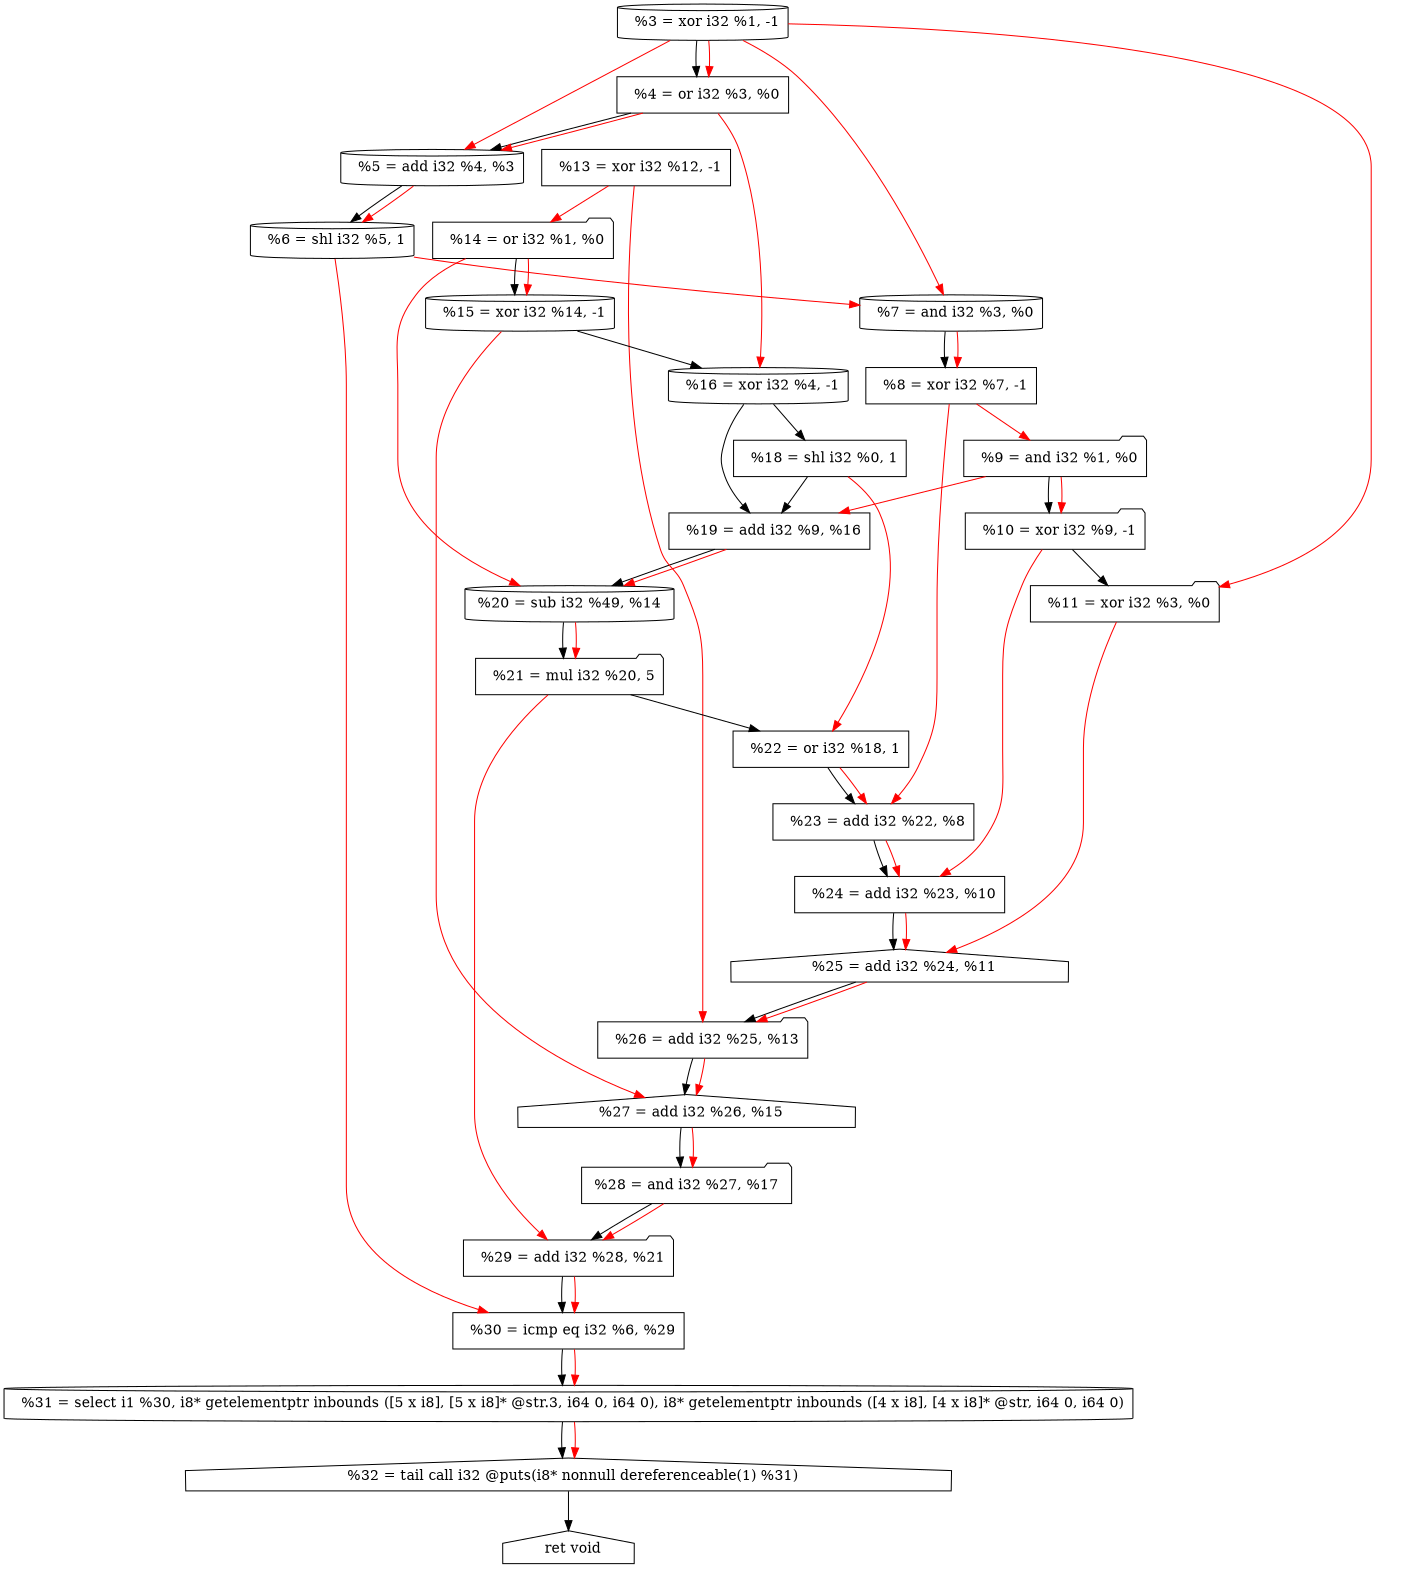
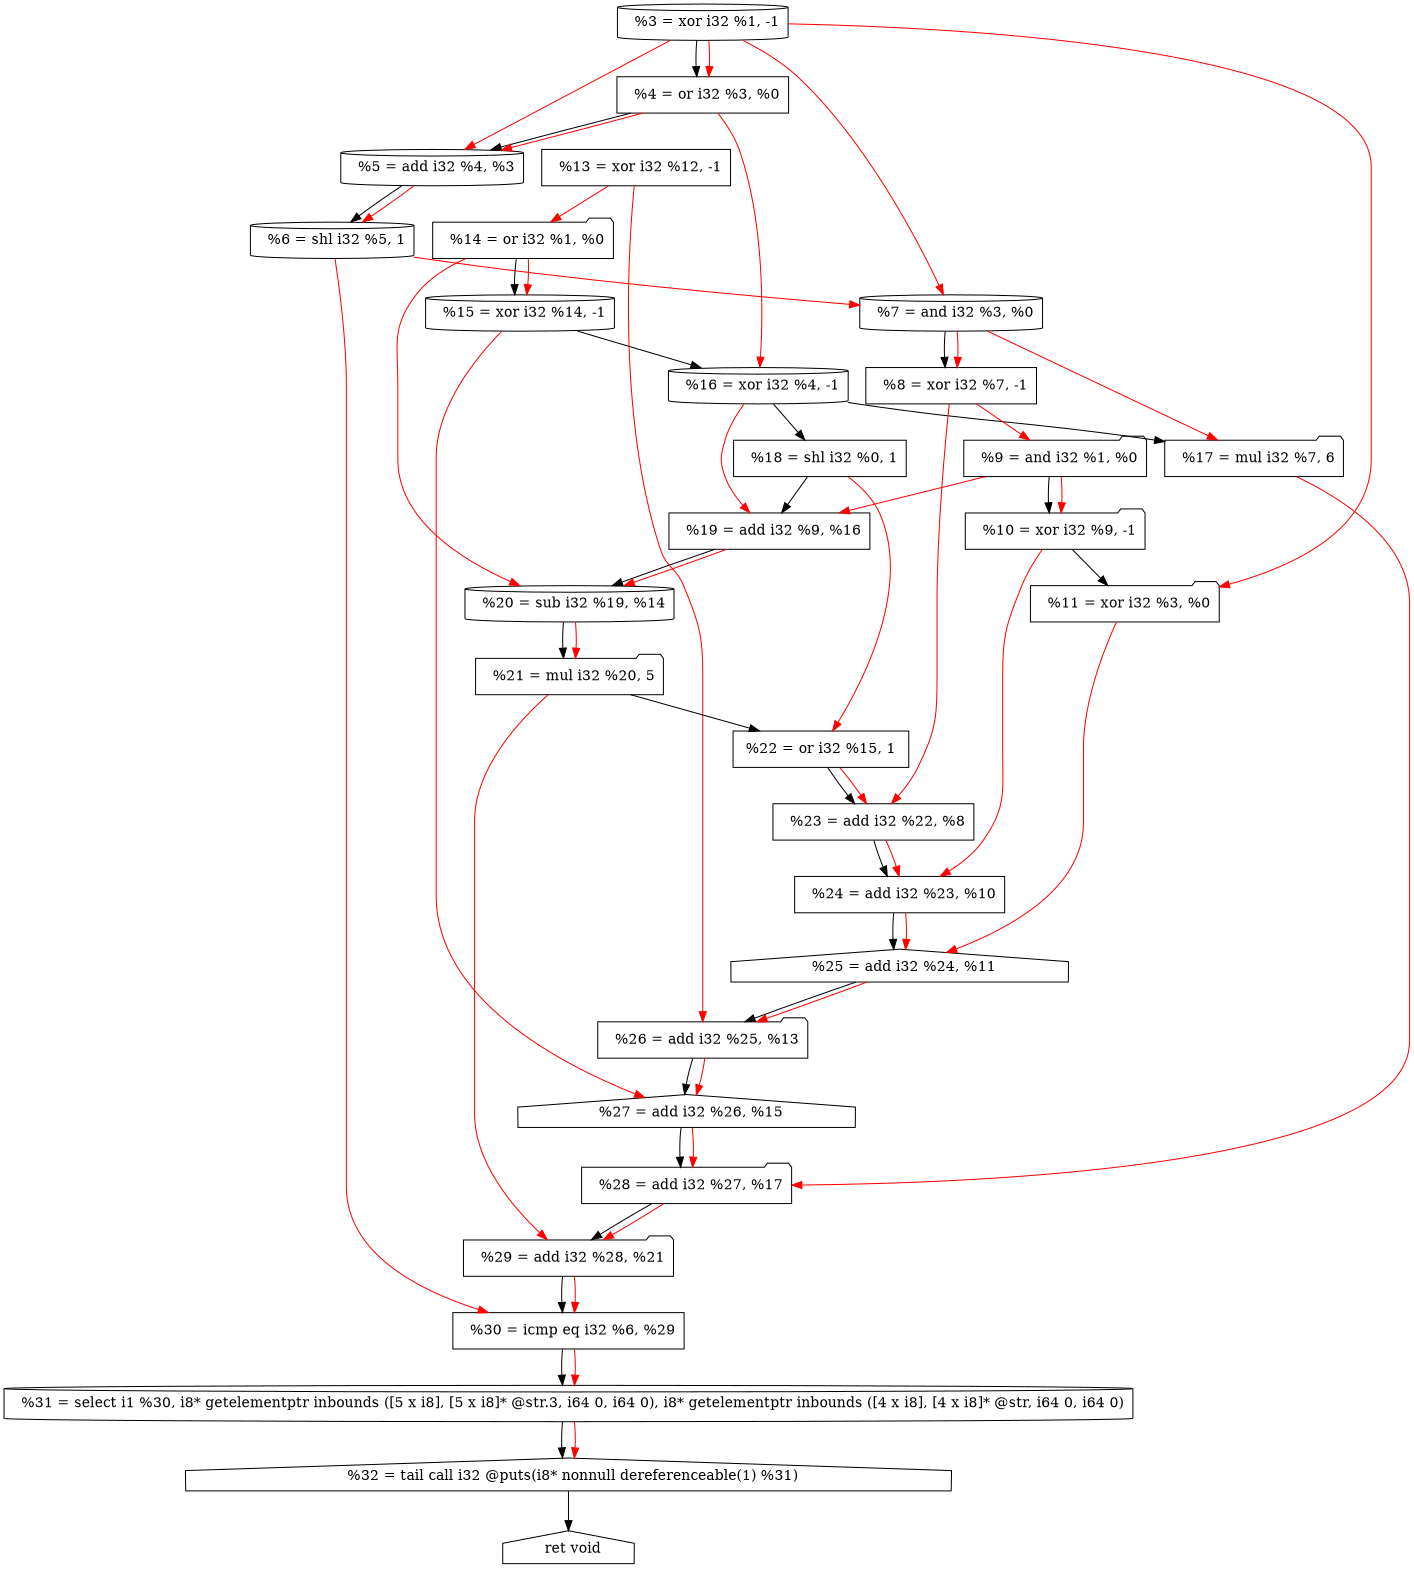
(722, 455) -> (722, 455)
none -> (1254, 458)
(569, 604) -> (569, 604)
(821, 749) -> (821, 749)
(687, 1185) -> (687, 1185)
